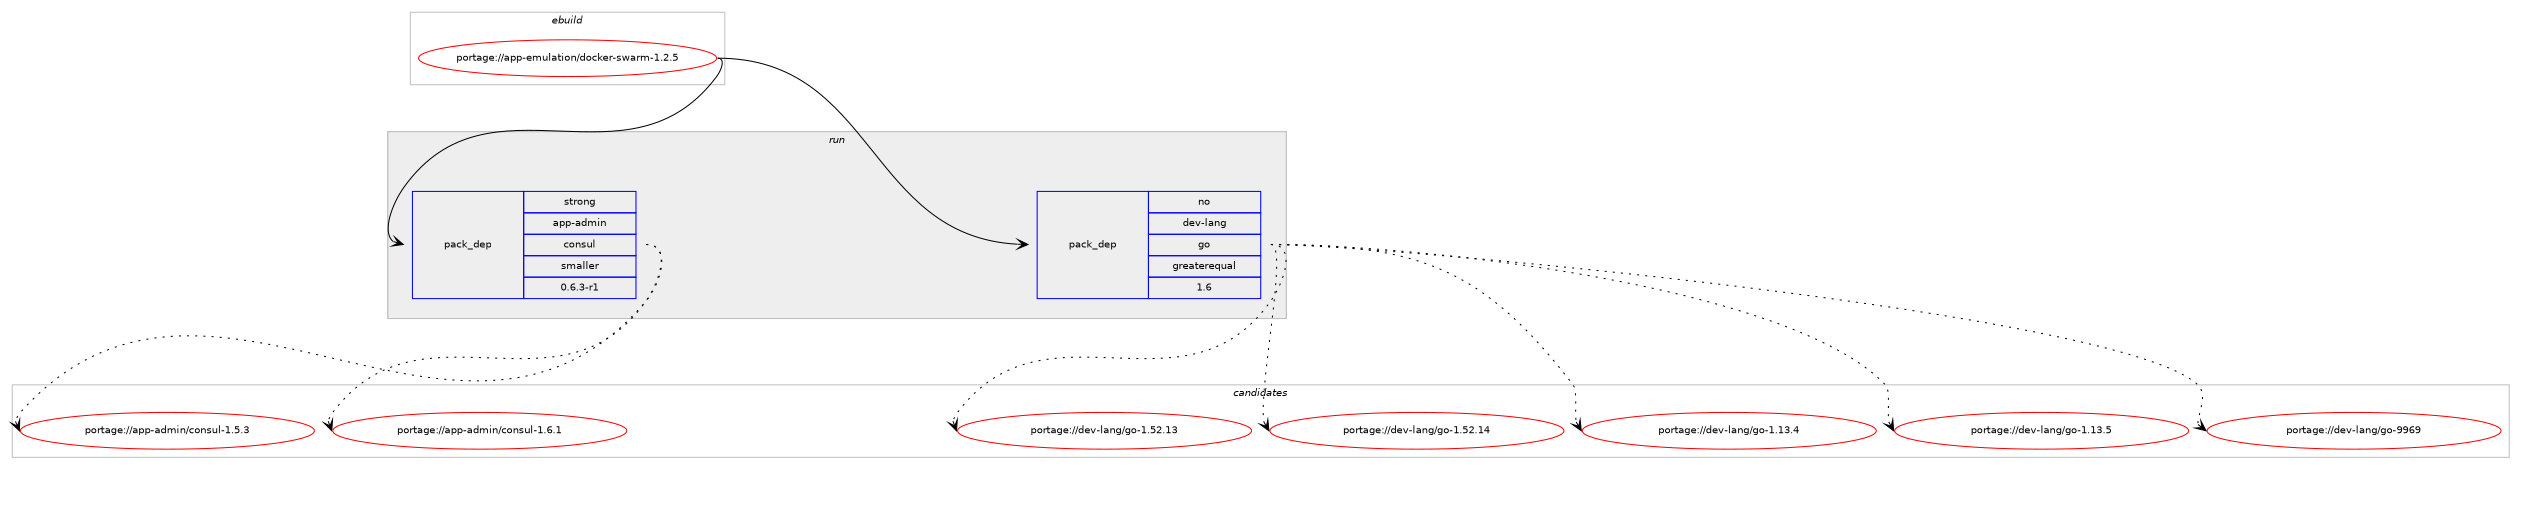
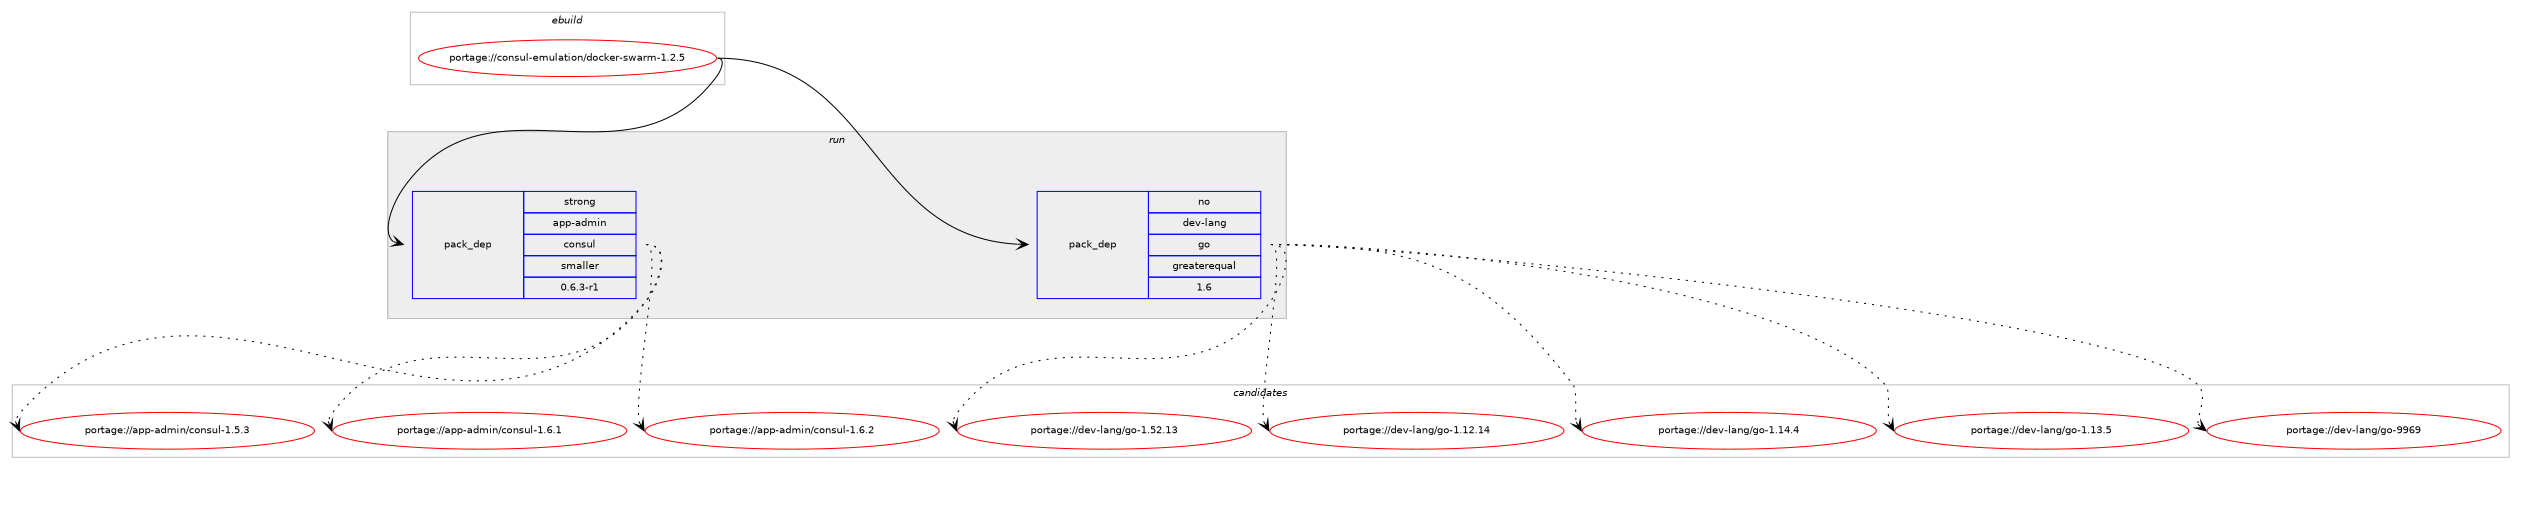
(568, 58) -> (568, 58)
none -> (792, 431)
(1417, 431) -> (1417, 431)
(1729, 431) -> (1729, 431)
